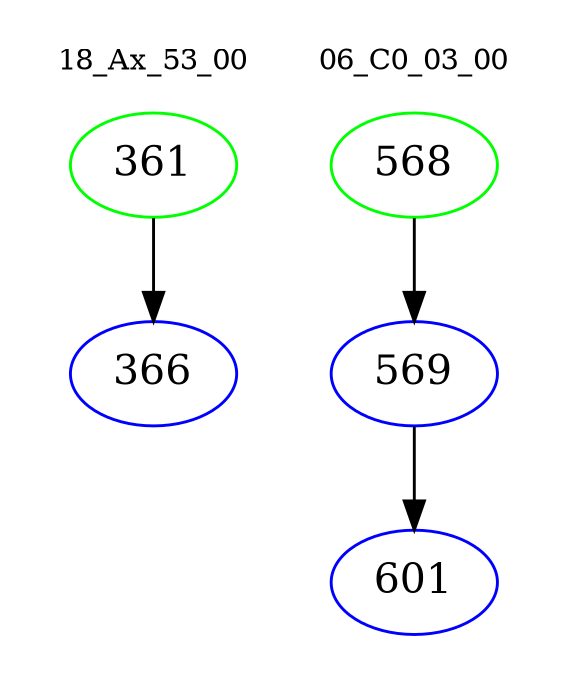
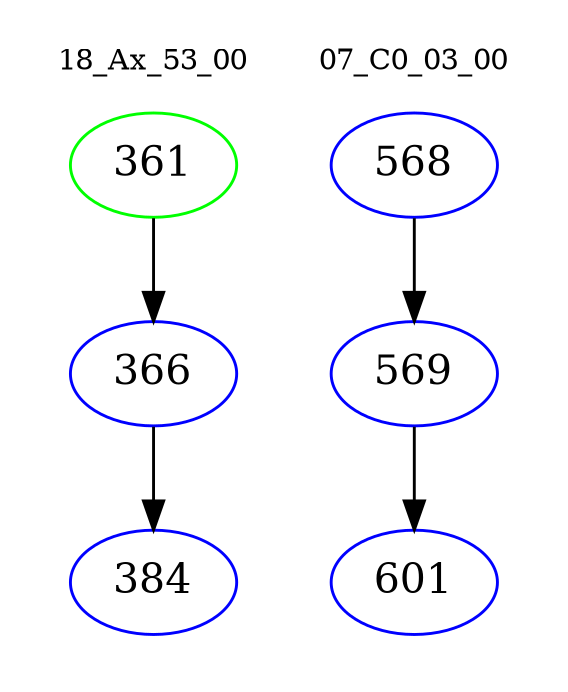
(414, 62) -> (414, 62)
(414, 165) -> (414, 165)
none -> (154, 582)
